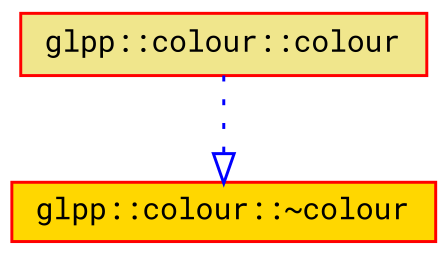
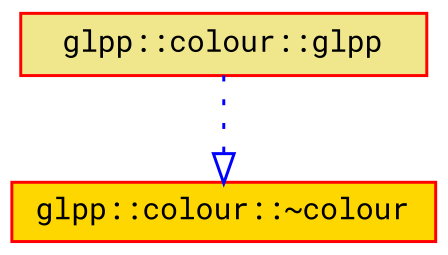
(224, 44) -> (224, 44)
